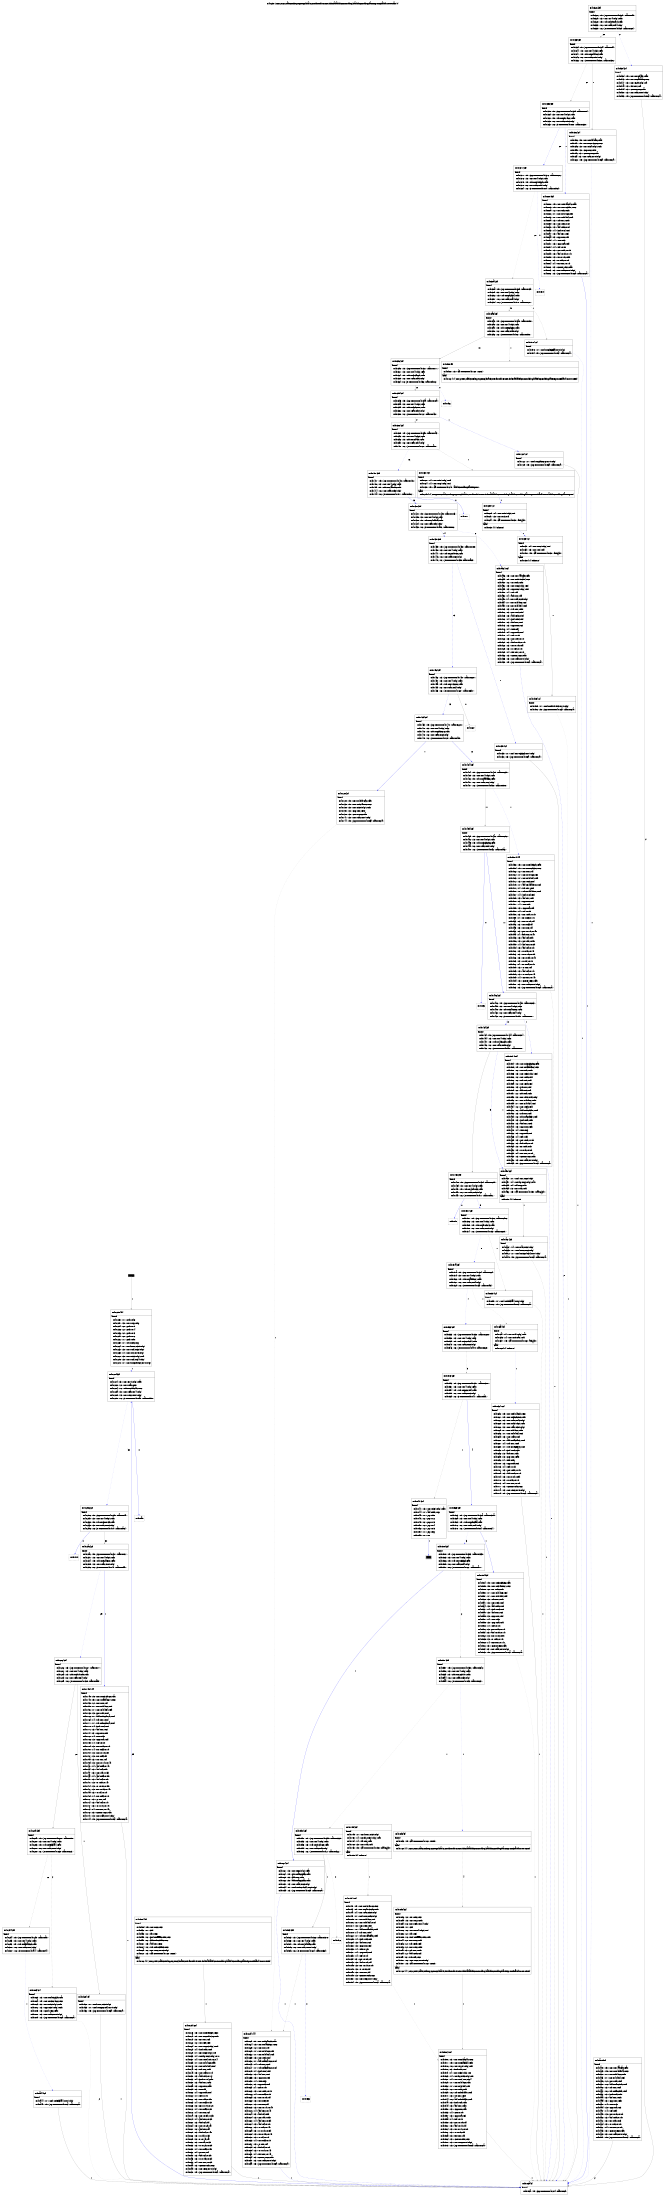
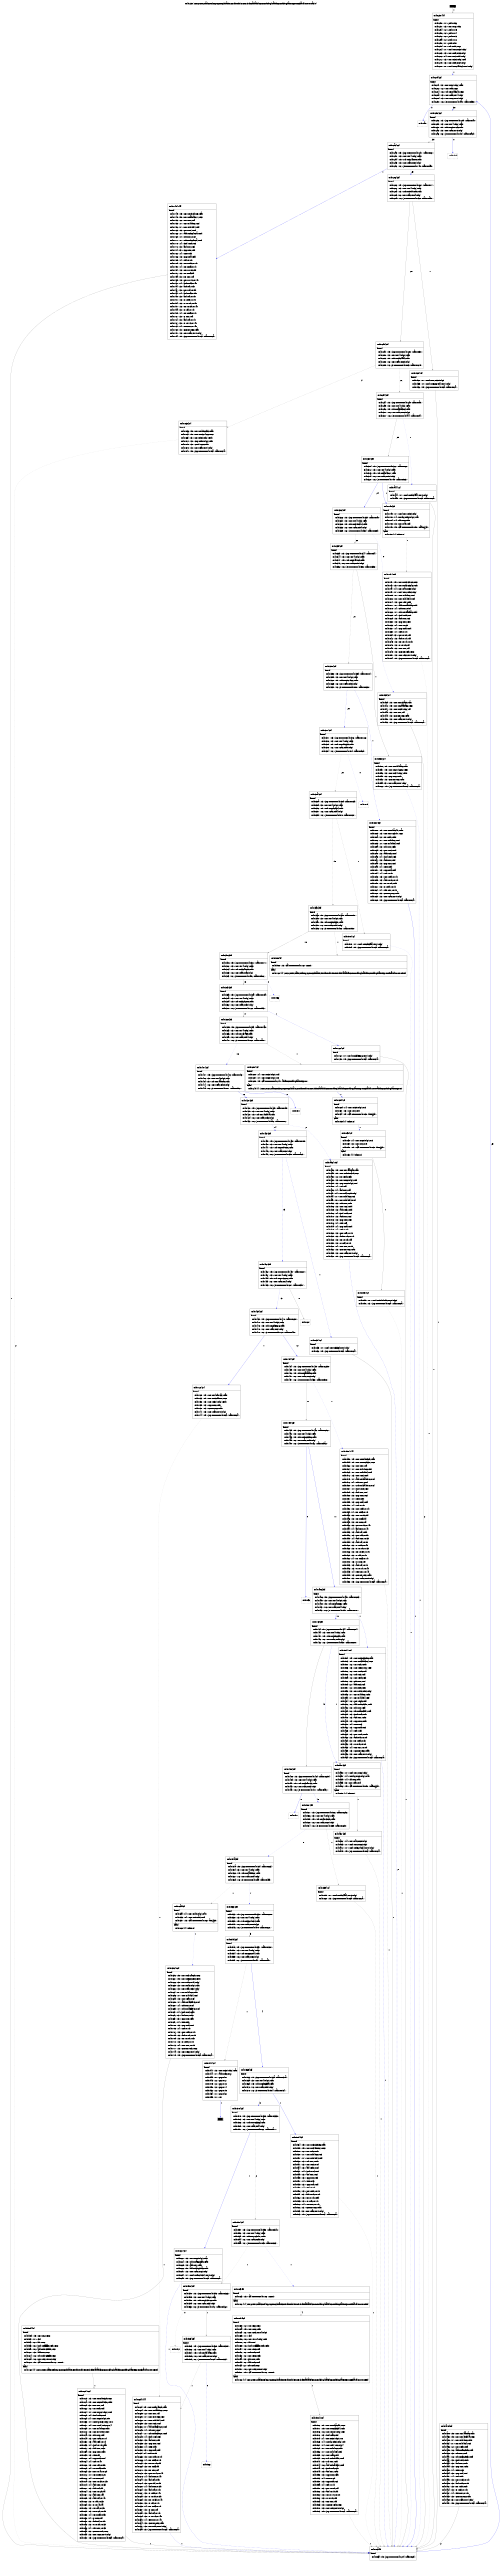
none -> (385, 470)
(415, 2022) -> (428, 1607)
